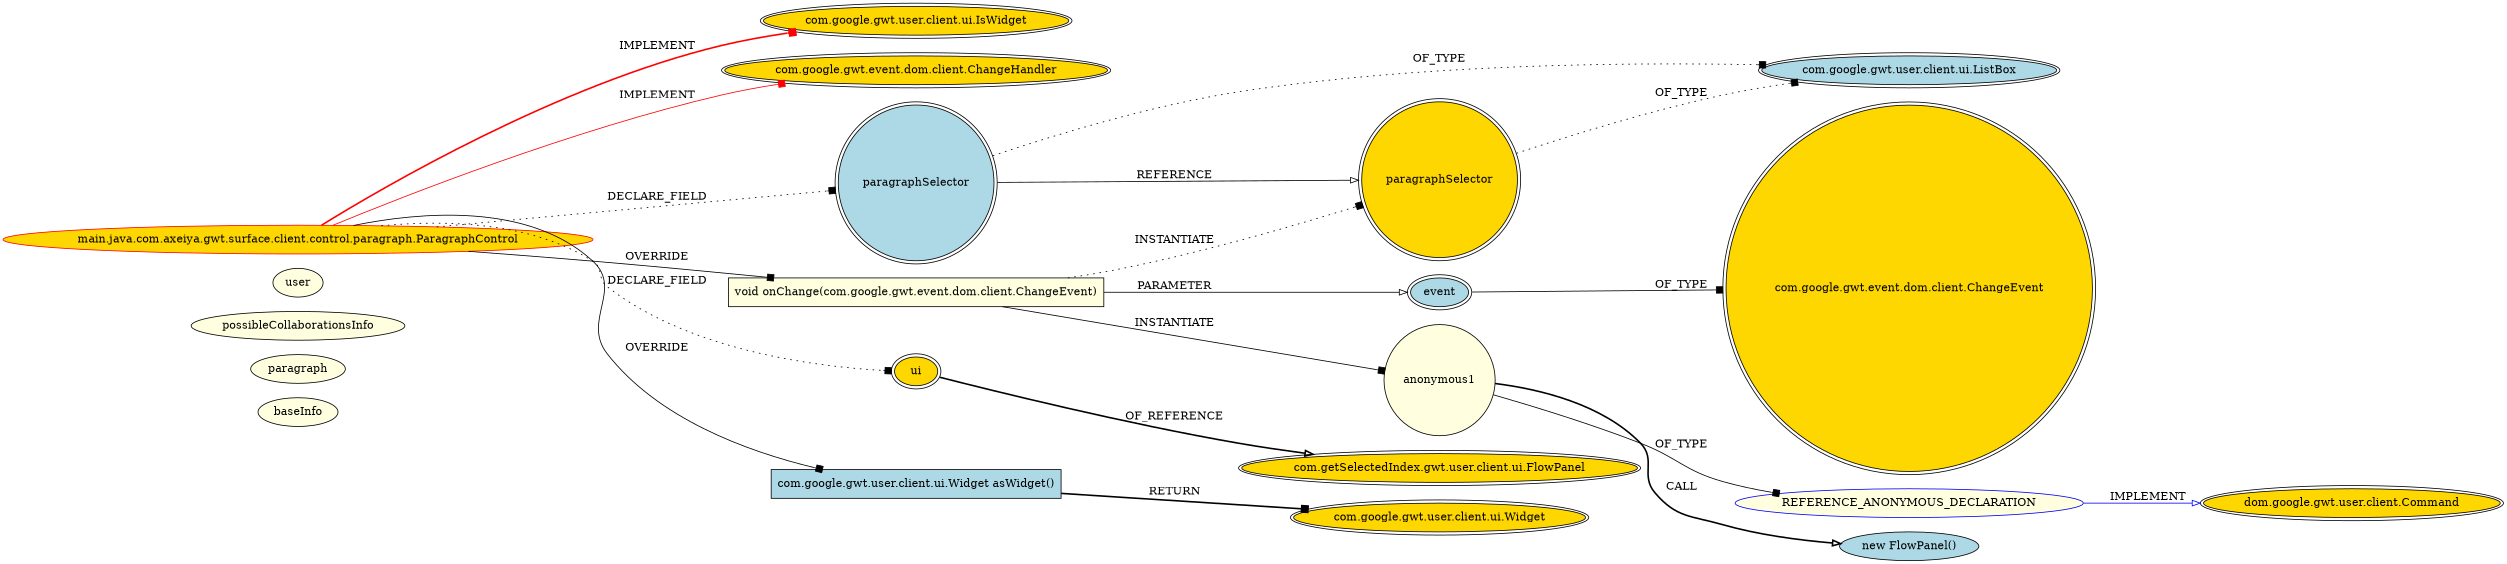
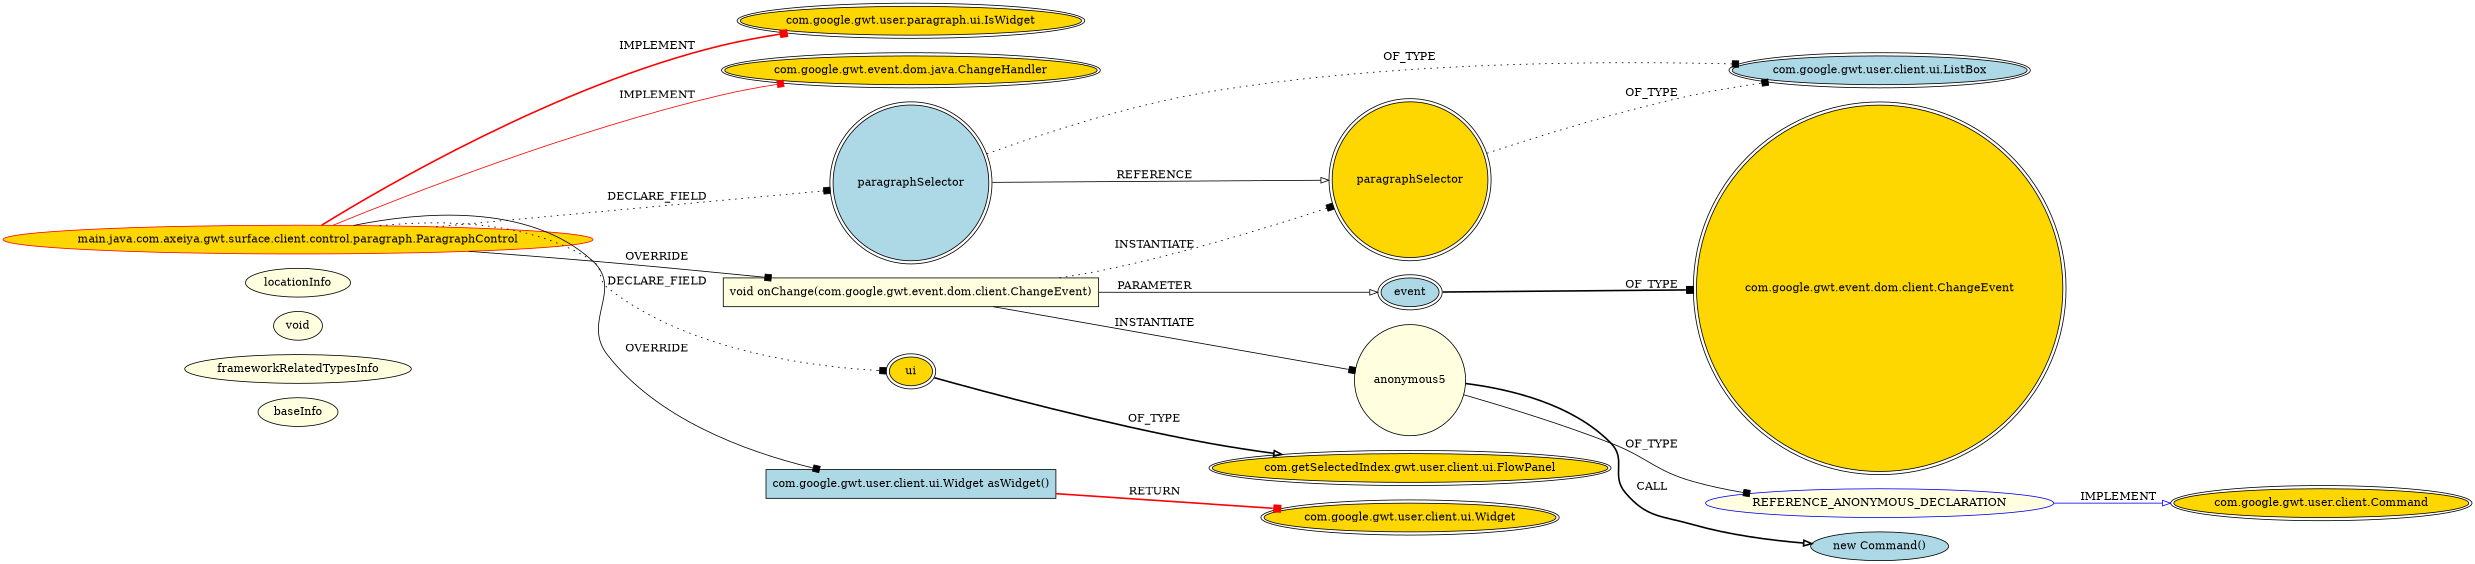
(916, 21) -> (911, 21)
(916, 70) -> (911, 70)
(298, 283) -> (298, 283)
(1593, 291) -> (1564, 291)
(298, 326) -> (298, 326)
(298, 369) -> (298, 369)
(1440, 380) -> (1410, 380)
(1175, 416) -> (1155, 419)
(1181, 501) -> (1164, 501)
(2352, 503) -> (2321, 503)
(1909, 546) -> (1880, 546)
